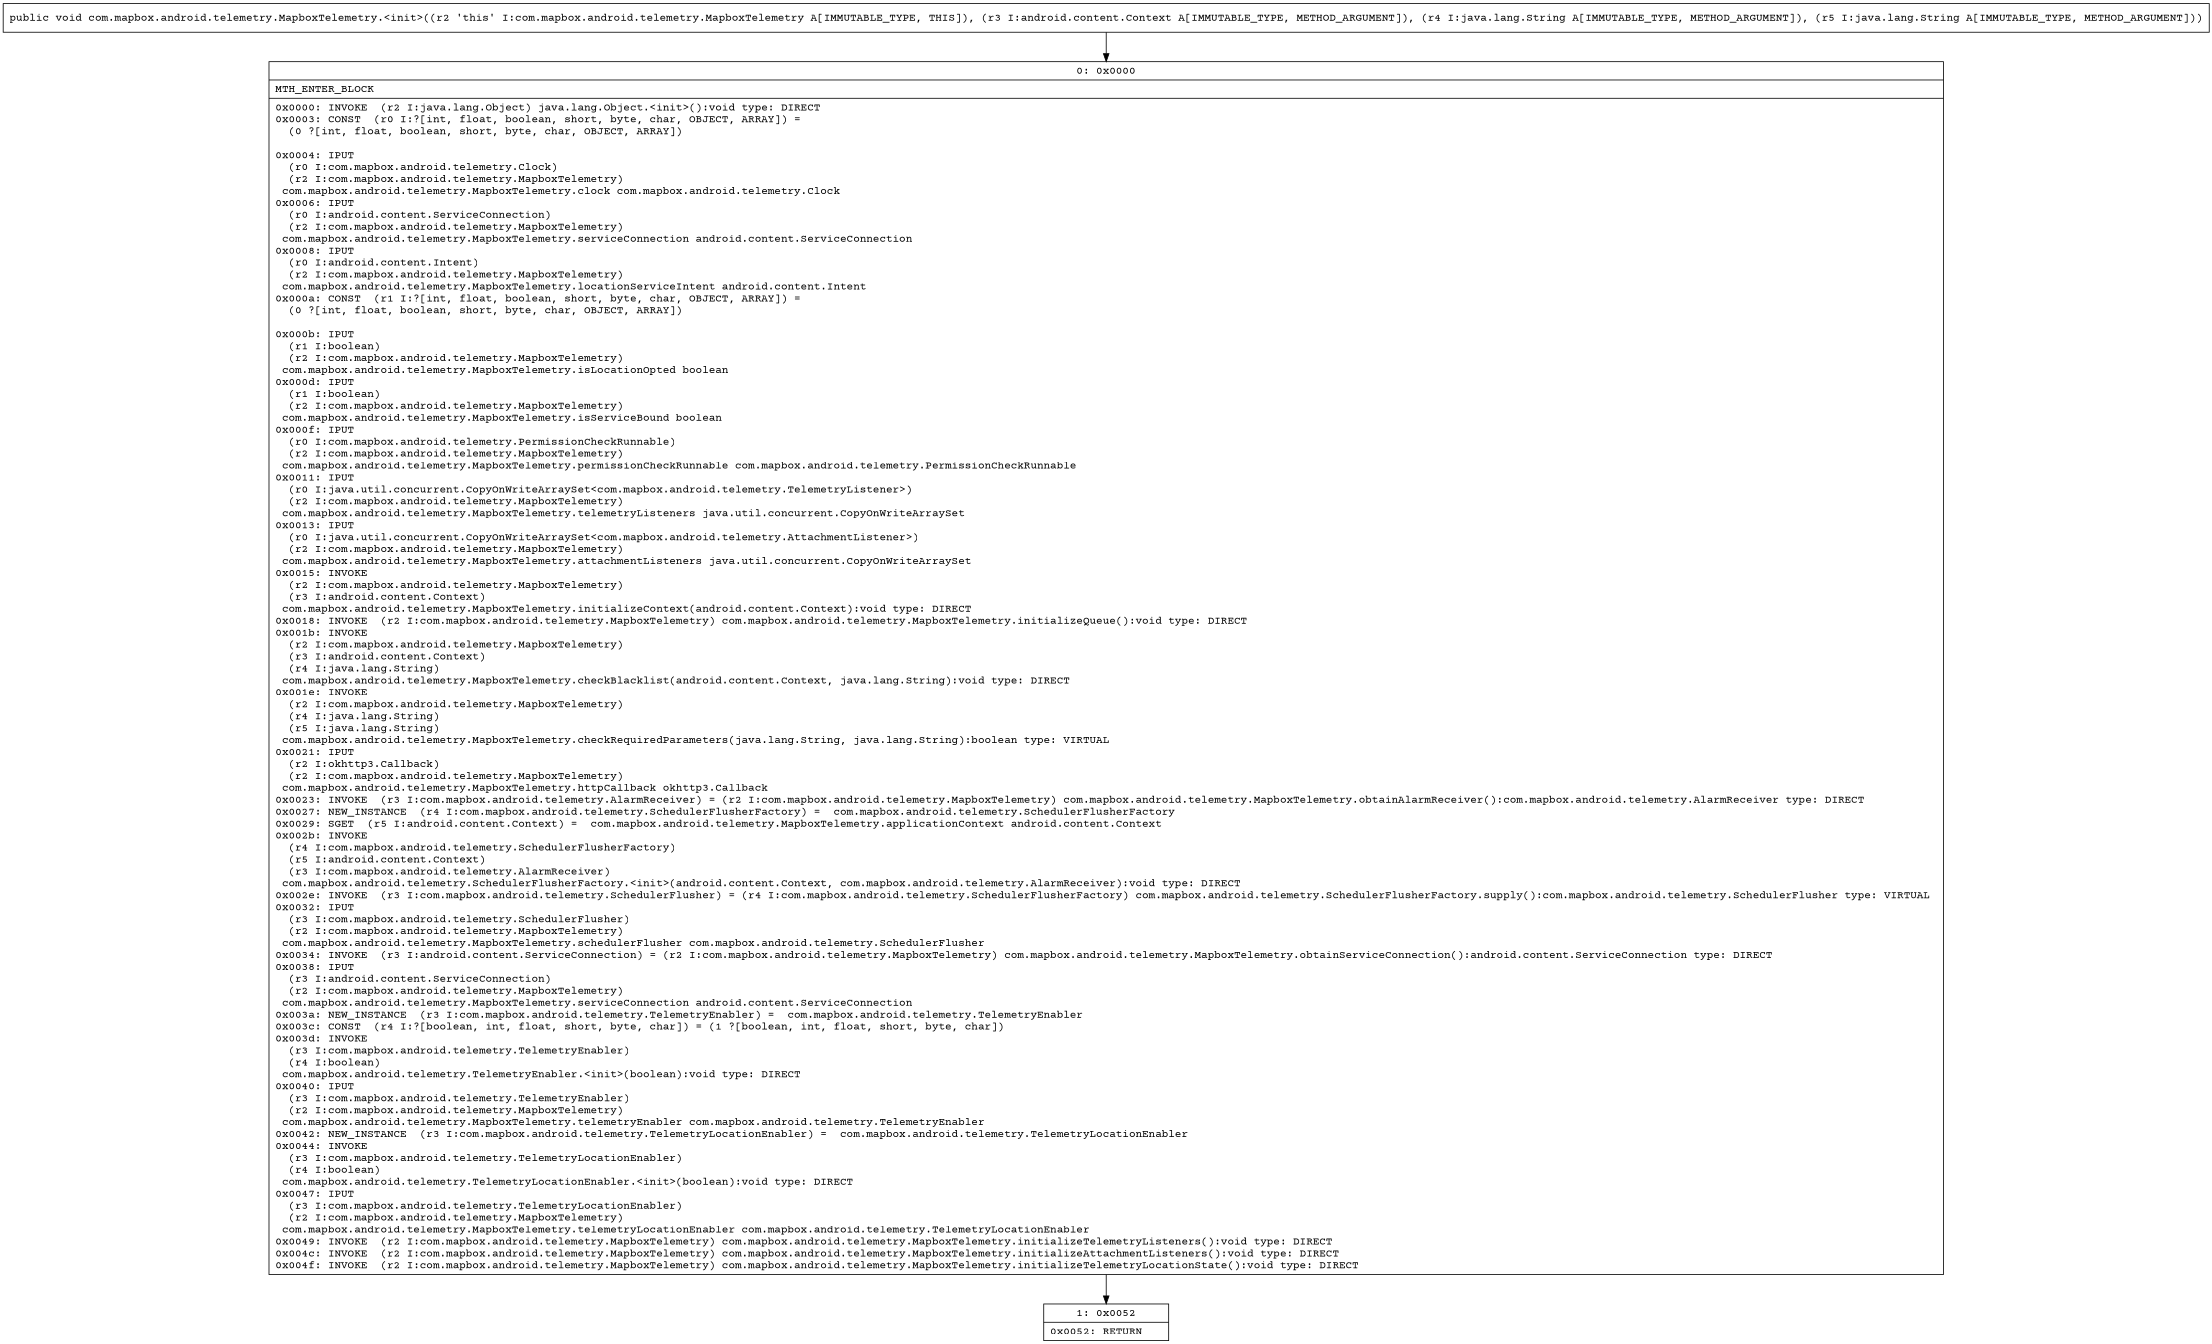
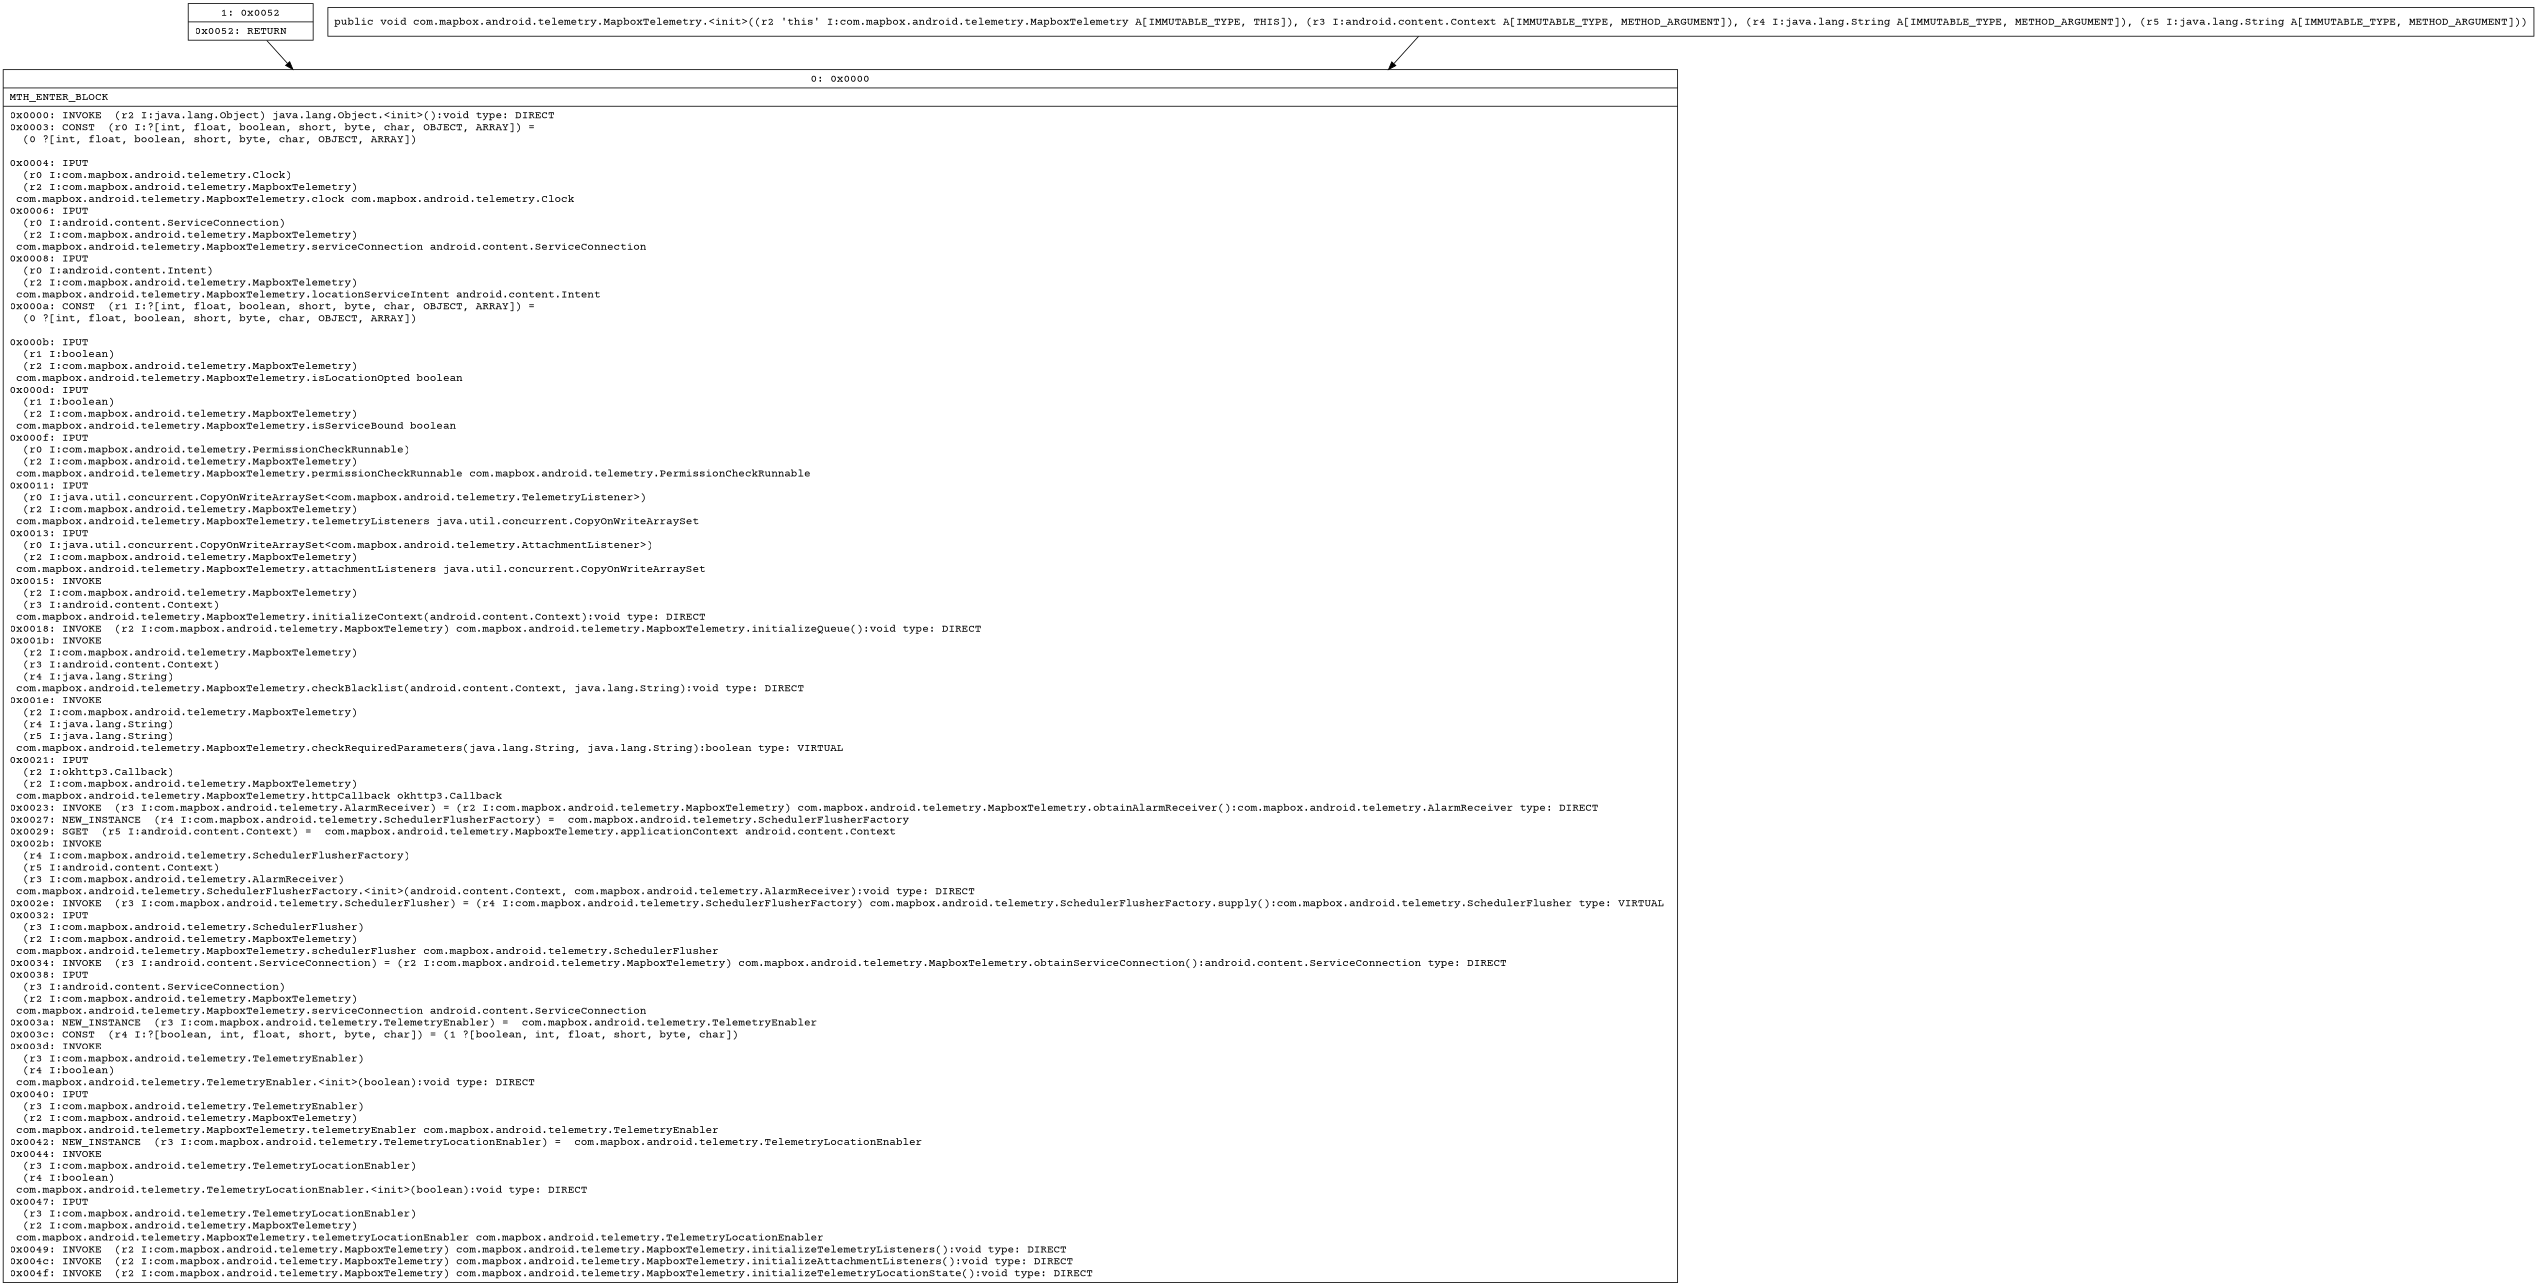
(1106, 1285) -> (277, 52)
